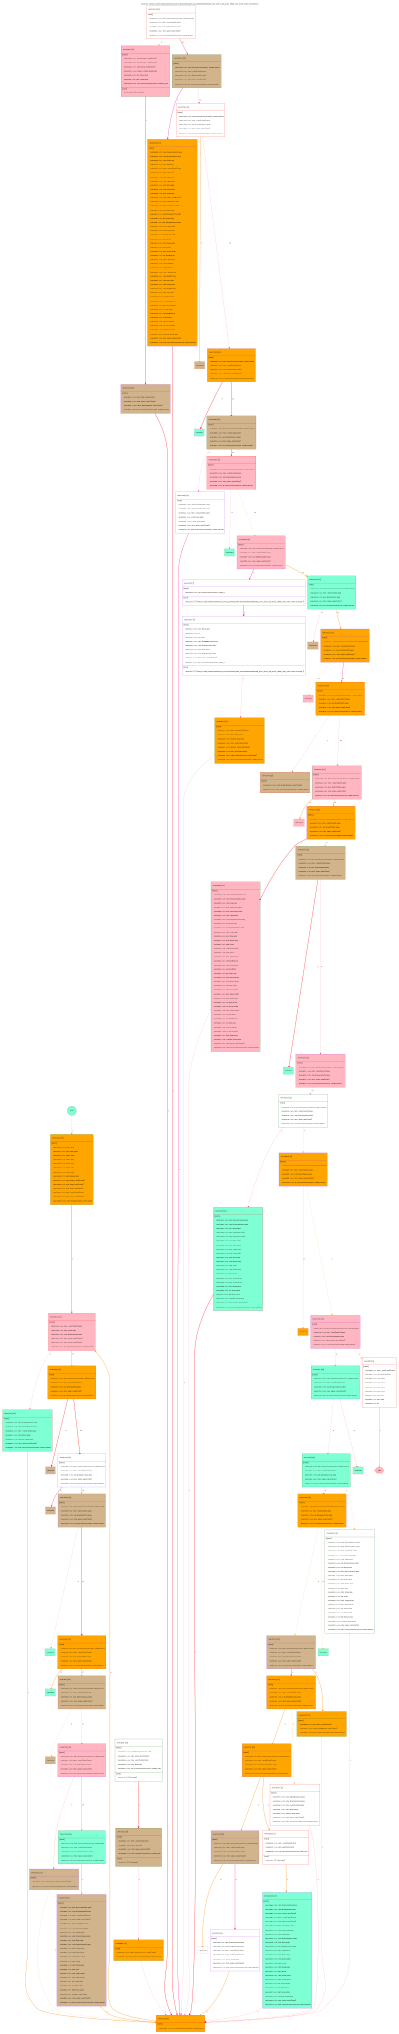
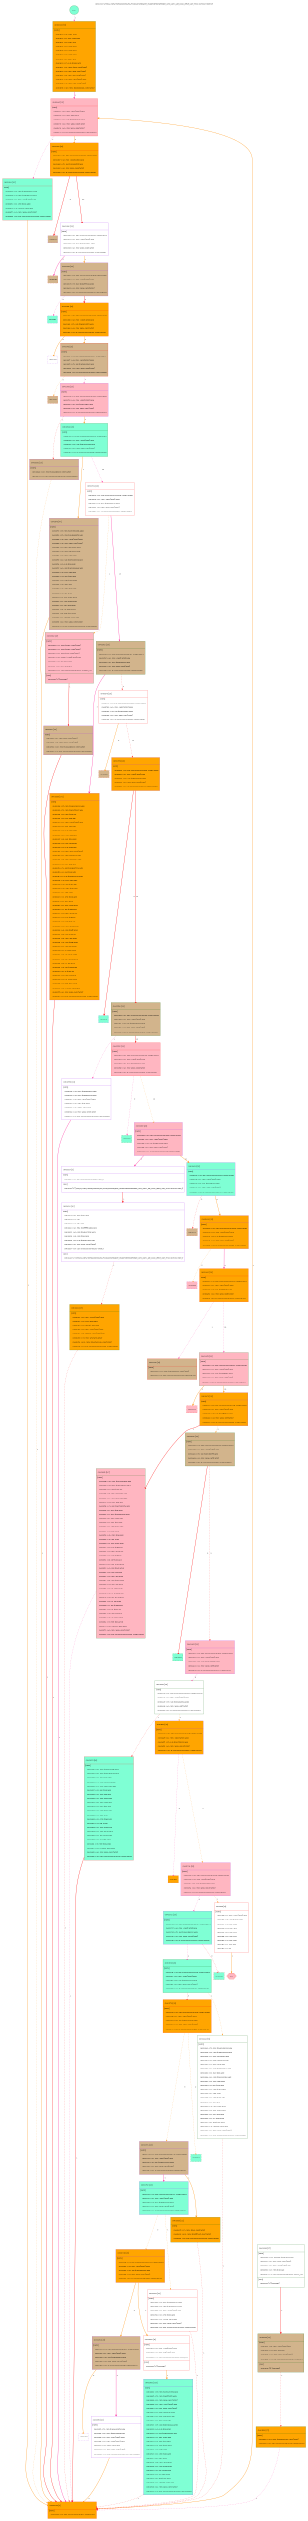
none -> (97, 469)
(50, 1692) -> (53, 360)
(291, 1692) -> (164, 2198)
(279, 1726) -> (152, 2232)
